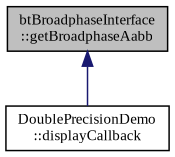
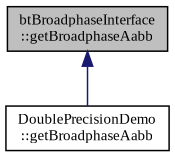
(88, 128) -> (88, 128)
